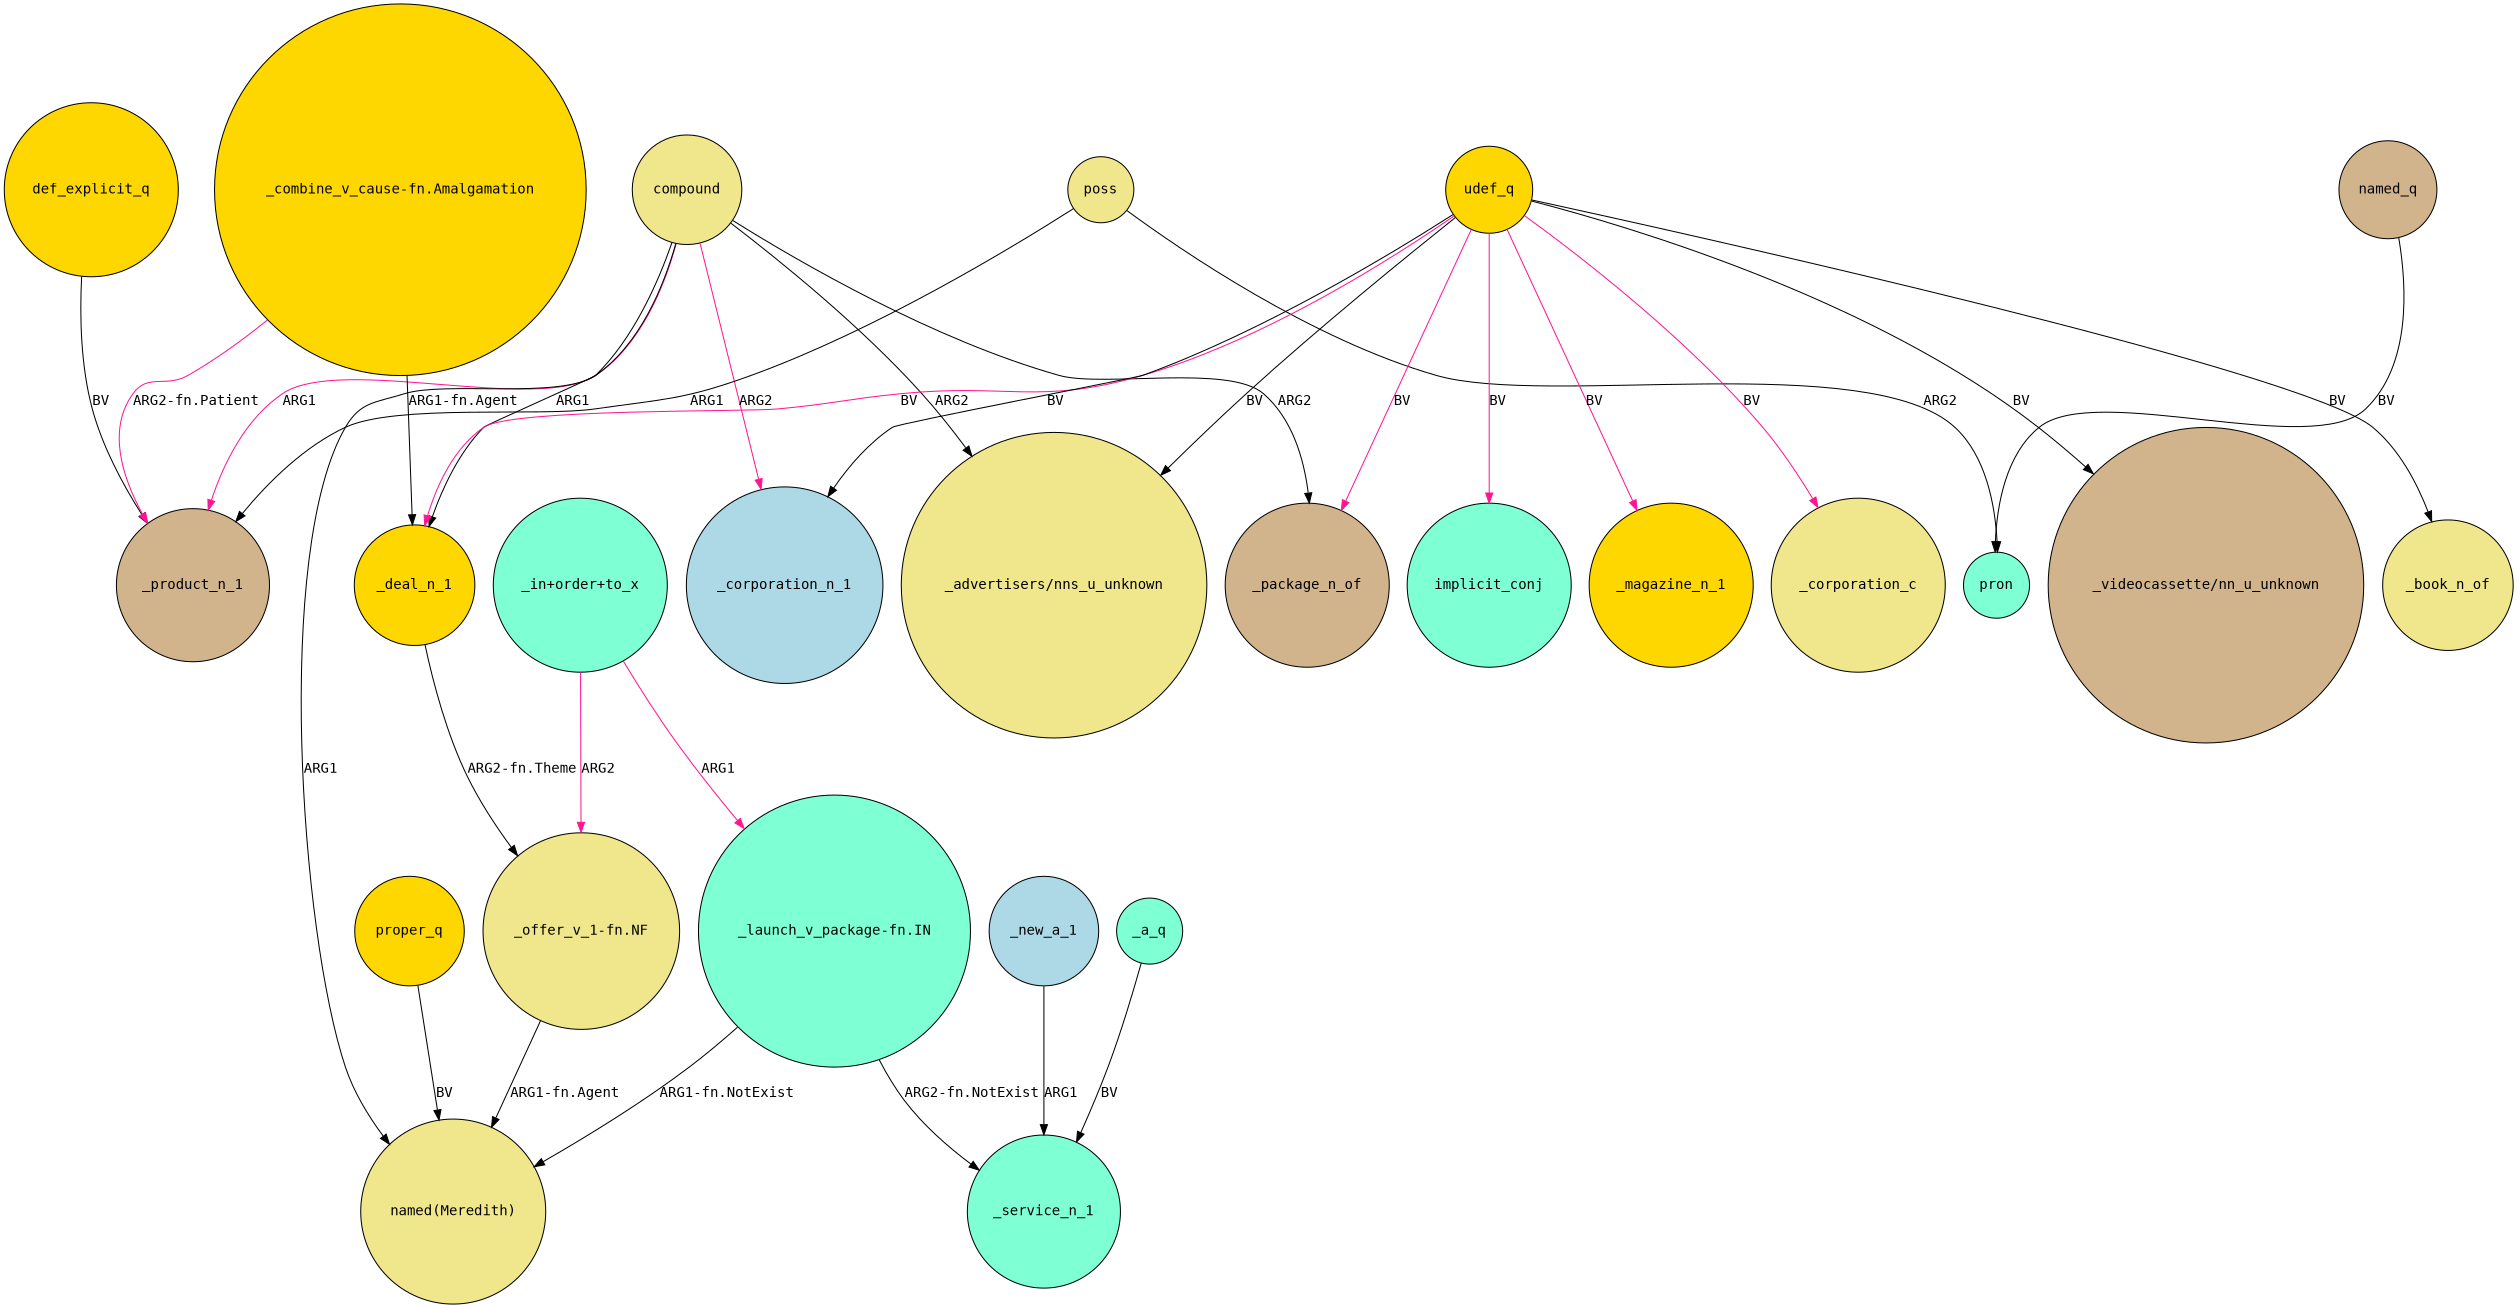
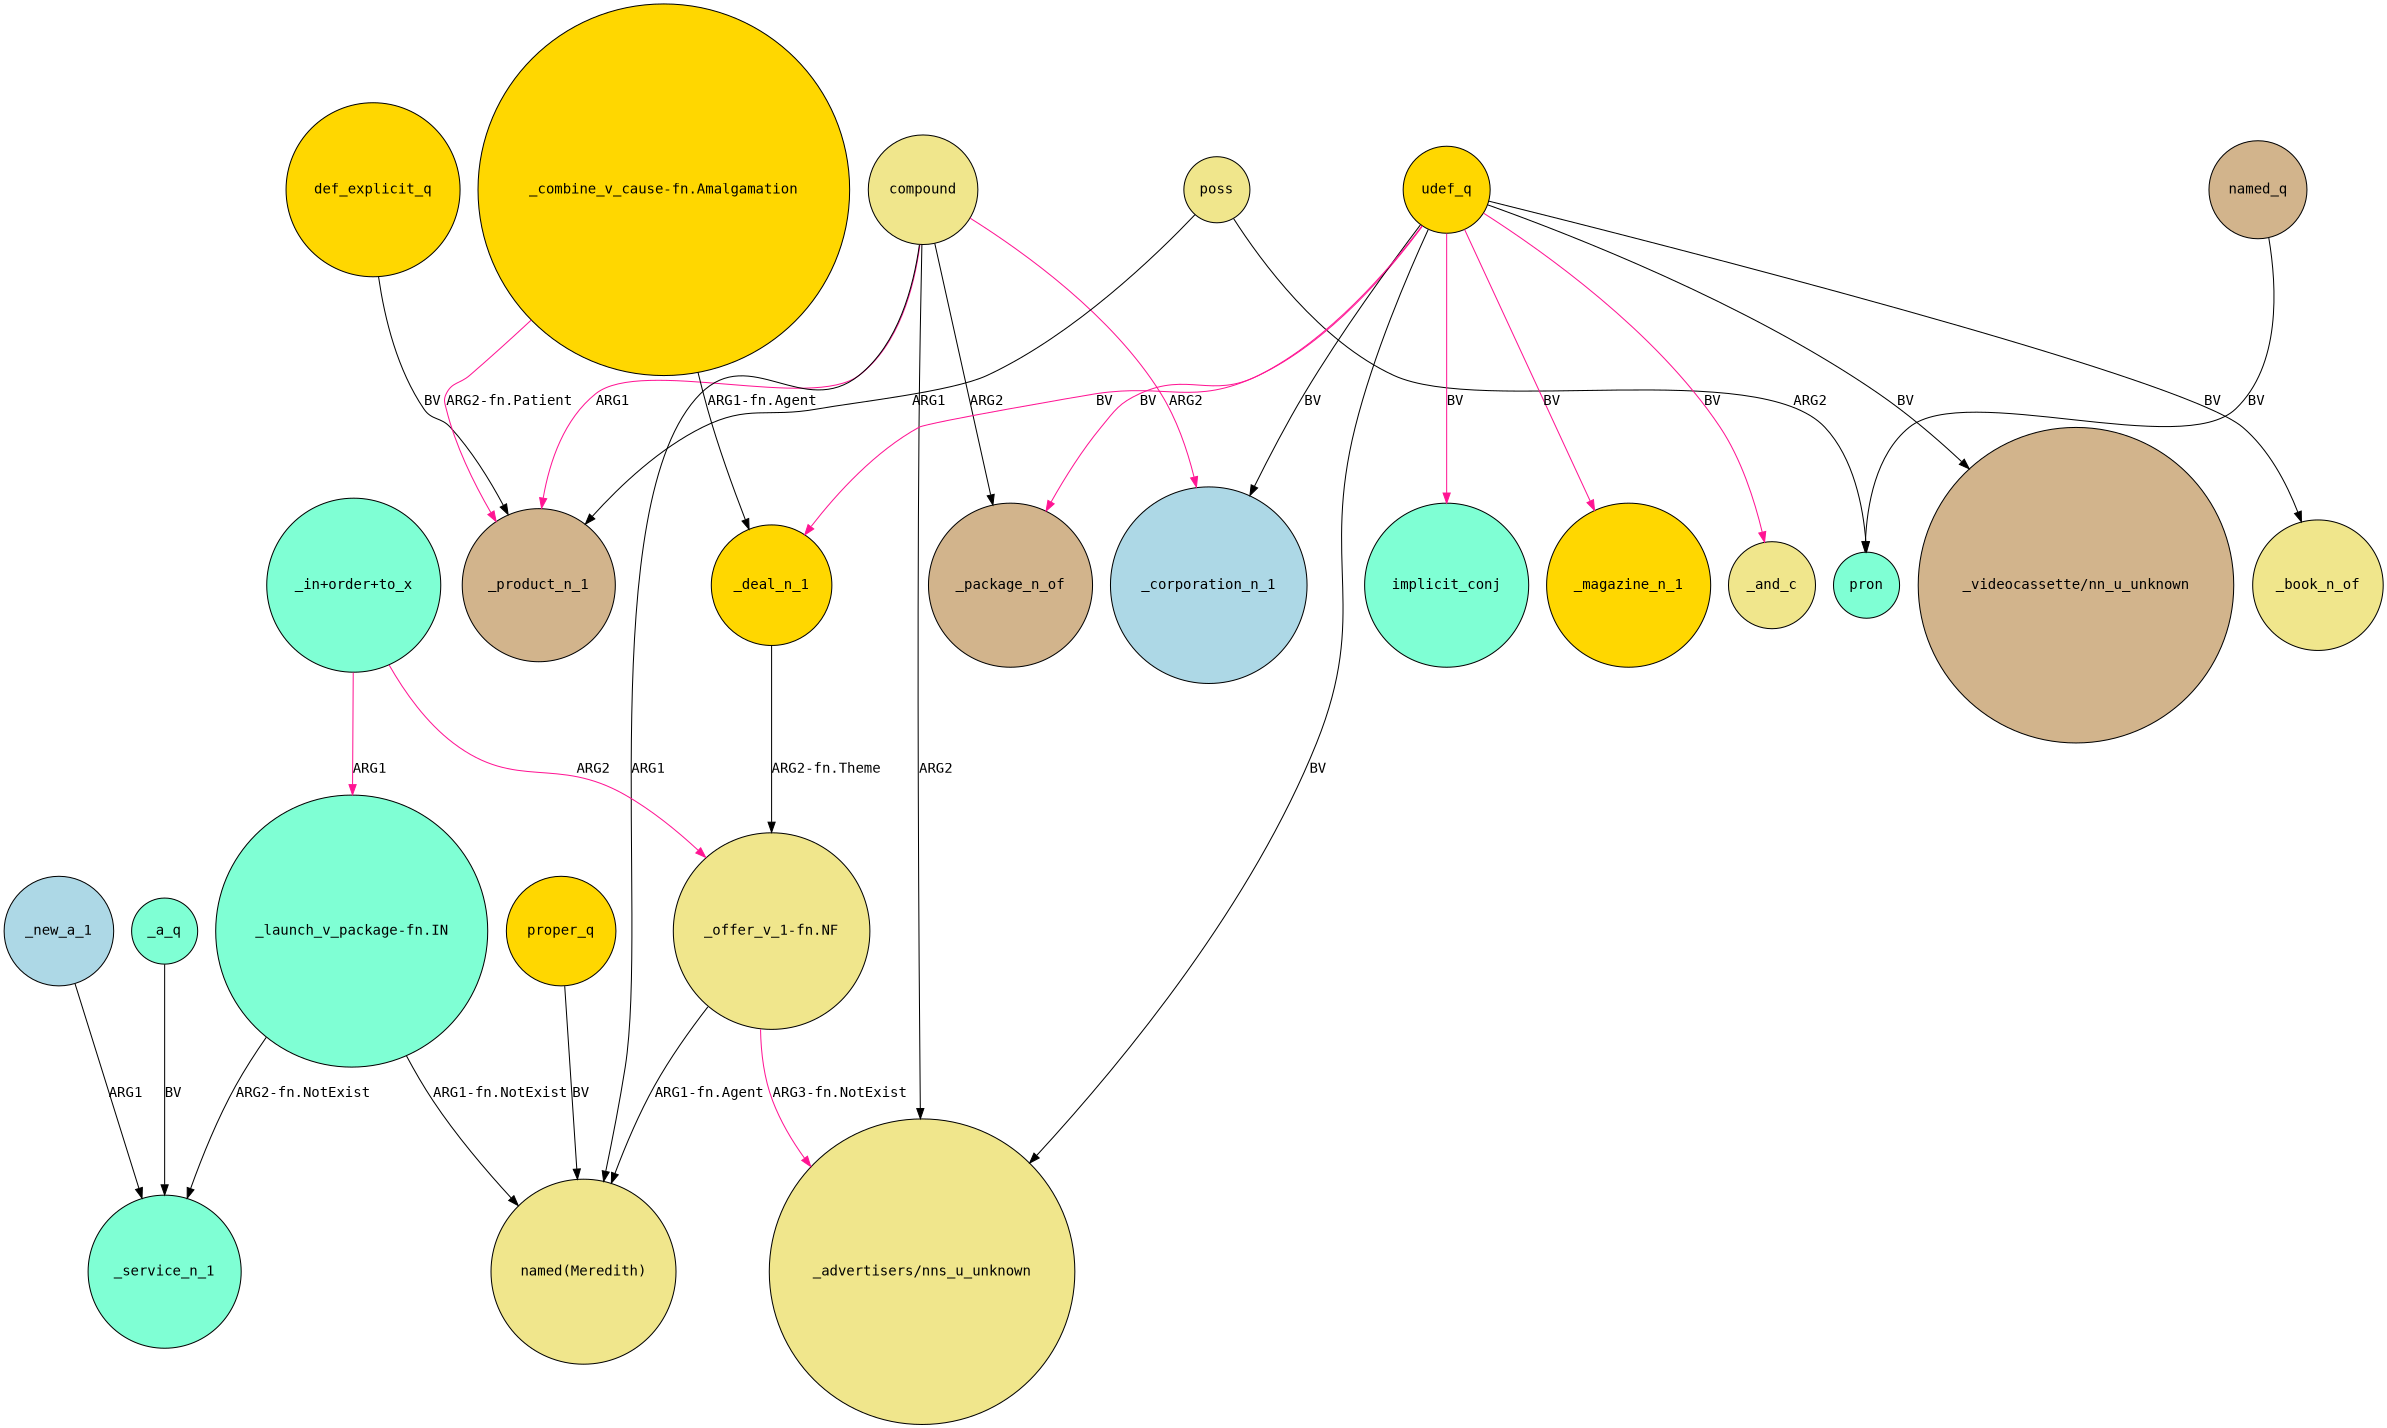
(554, 395) -> none
(1858, 585) -> (1772, 585)
none -> (772, 1098)
